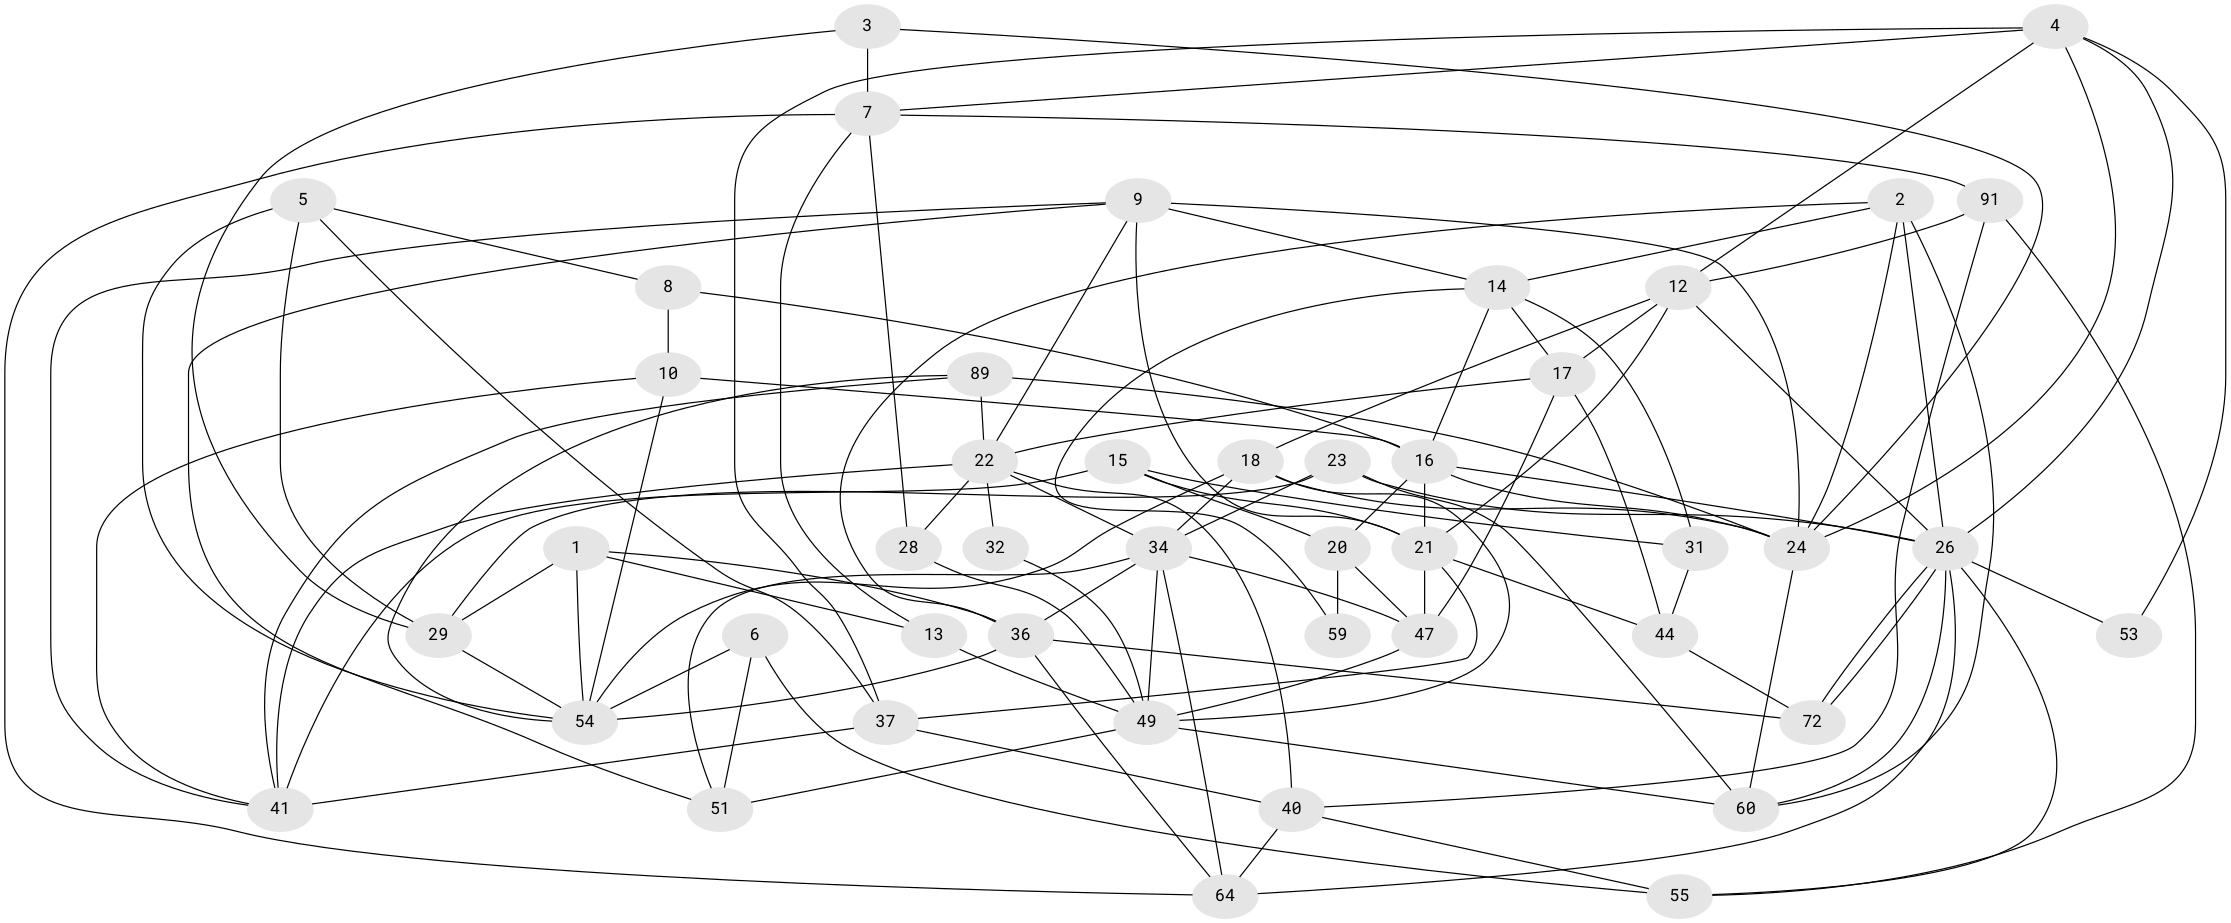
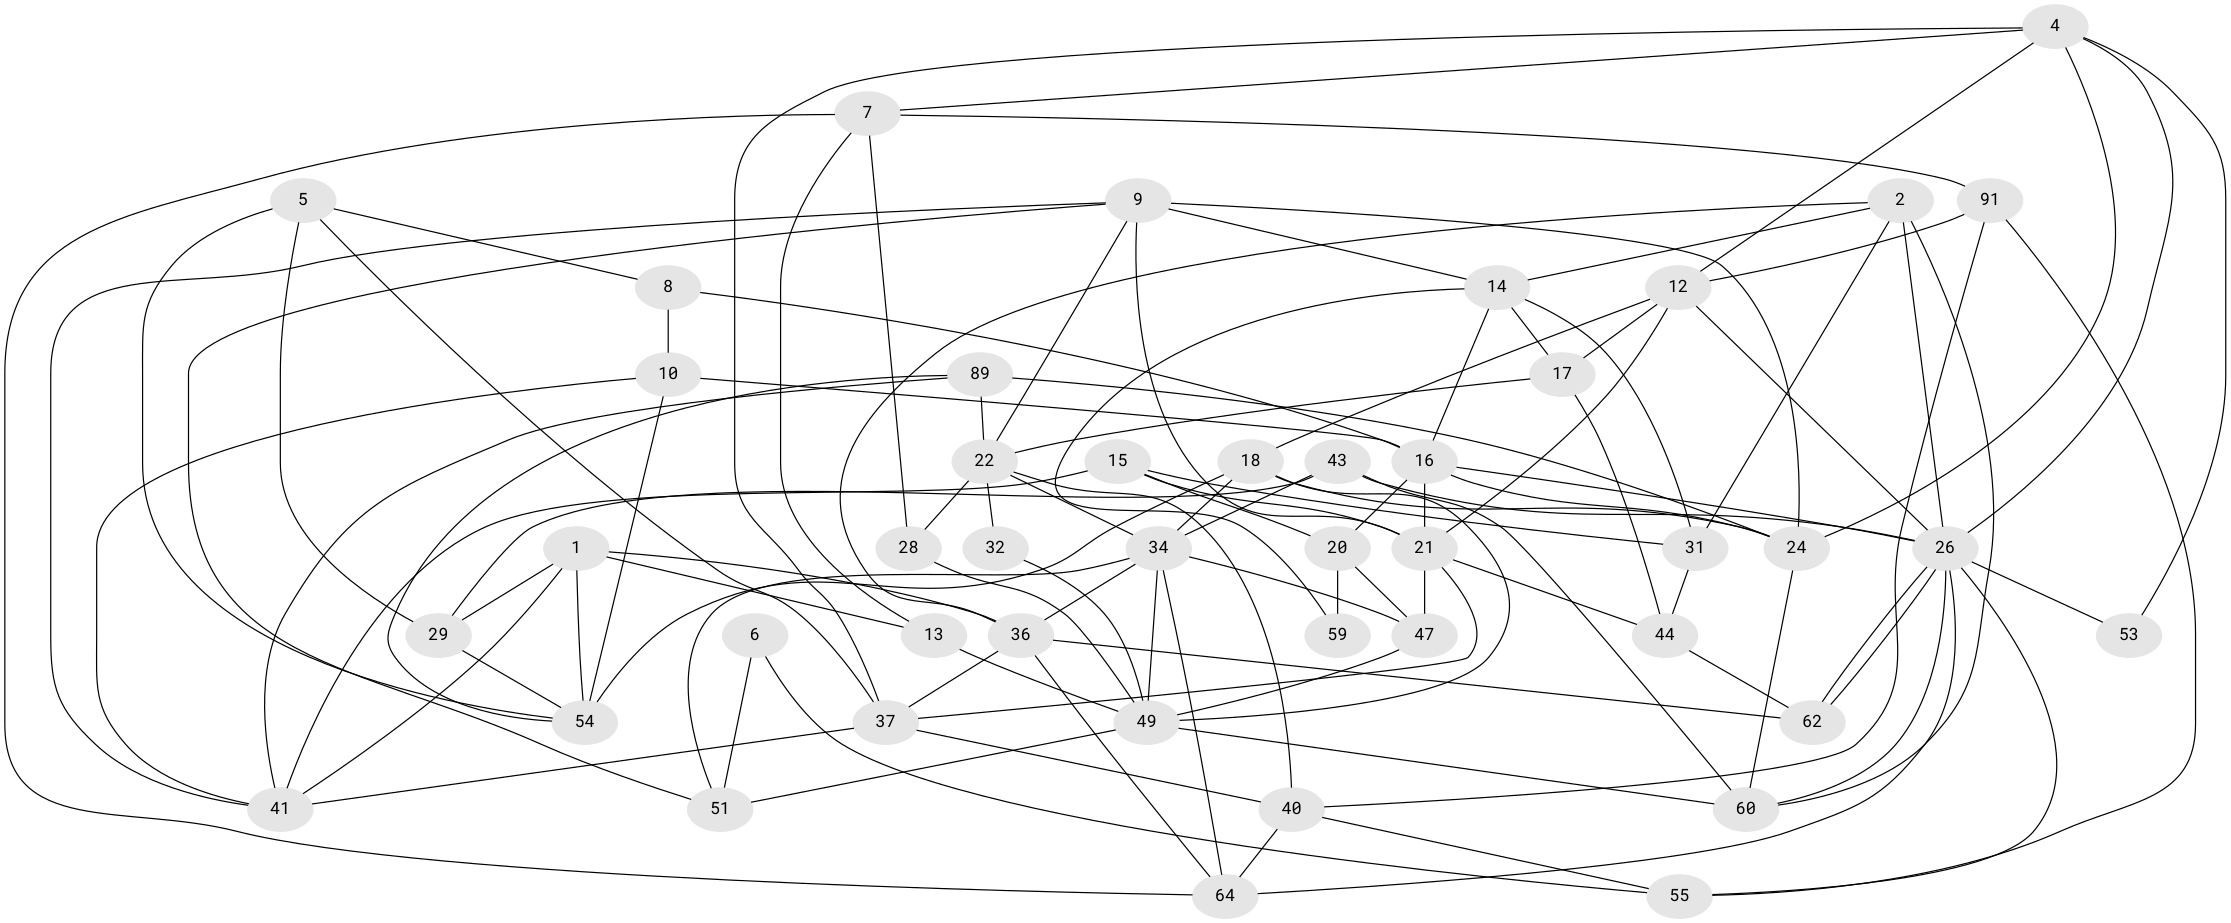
(868, 27) -> none
(1862, 378) -> (1798, 375)
(1338, 462) -> (1338, 462)
(505, 512) -> (449, 686)
(1487, 536) -> none
(670, 679) -> none
(809, 696) -> (953, 679)
(1812, 723) -> (1812, 723)
